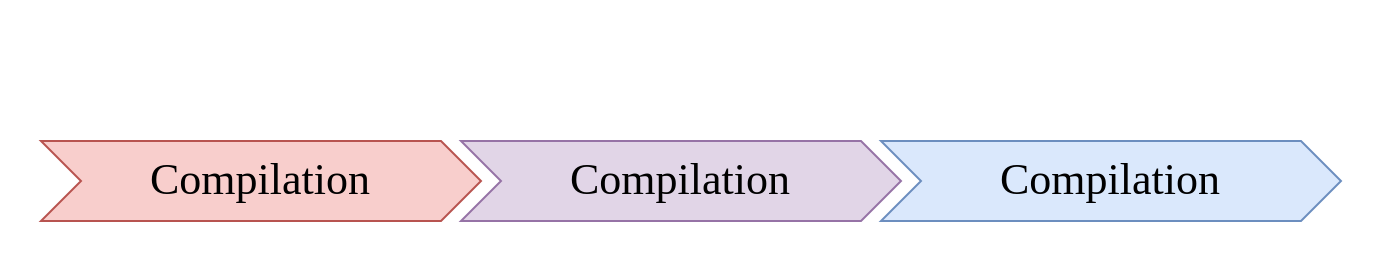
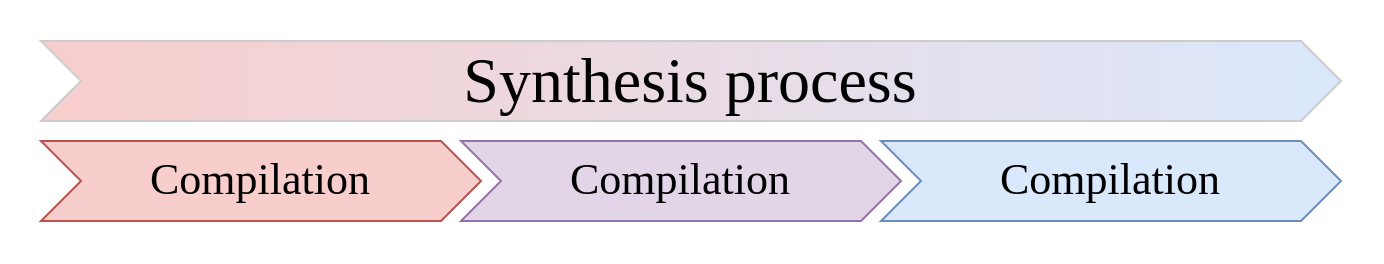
none -> (691, 81)
